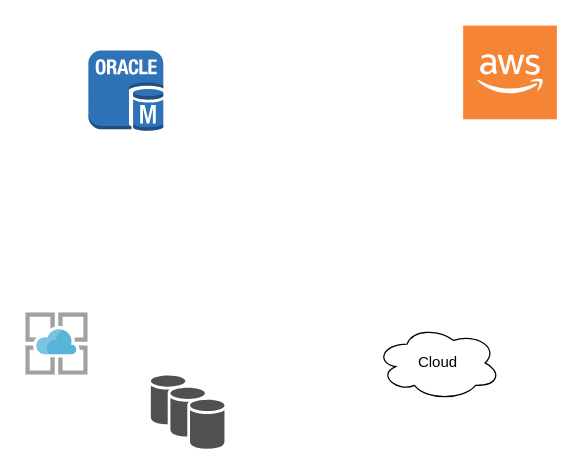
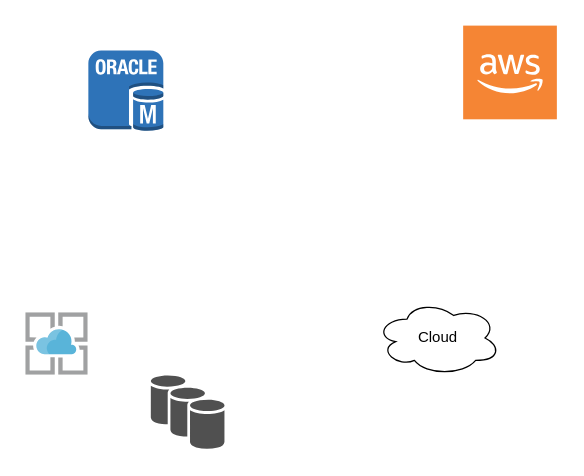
(438, 363) -> (438, 338)
